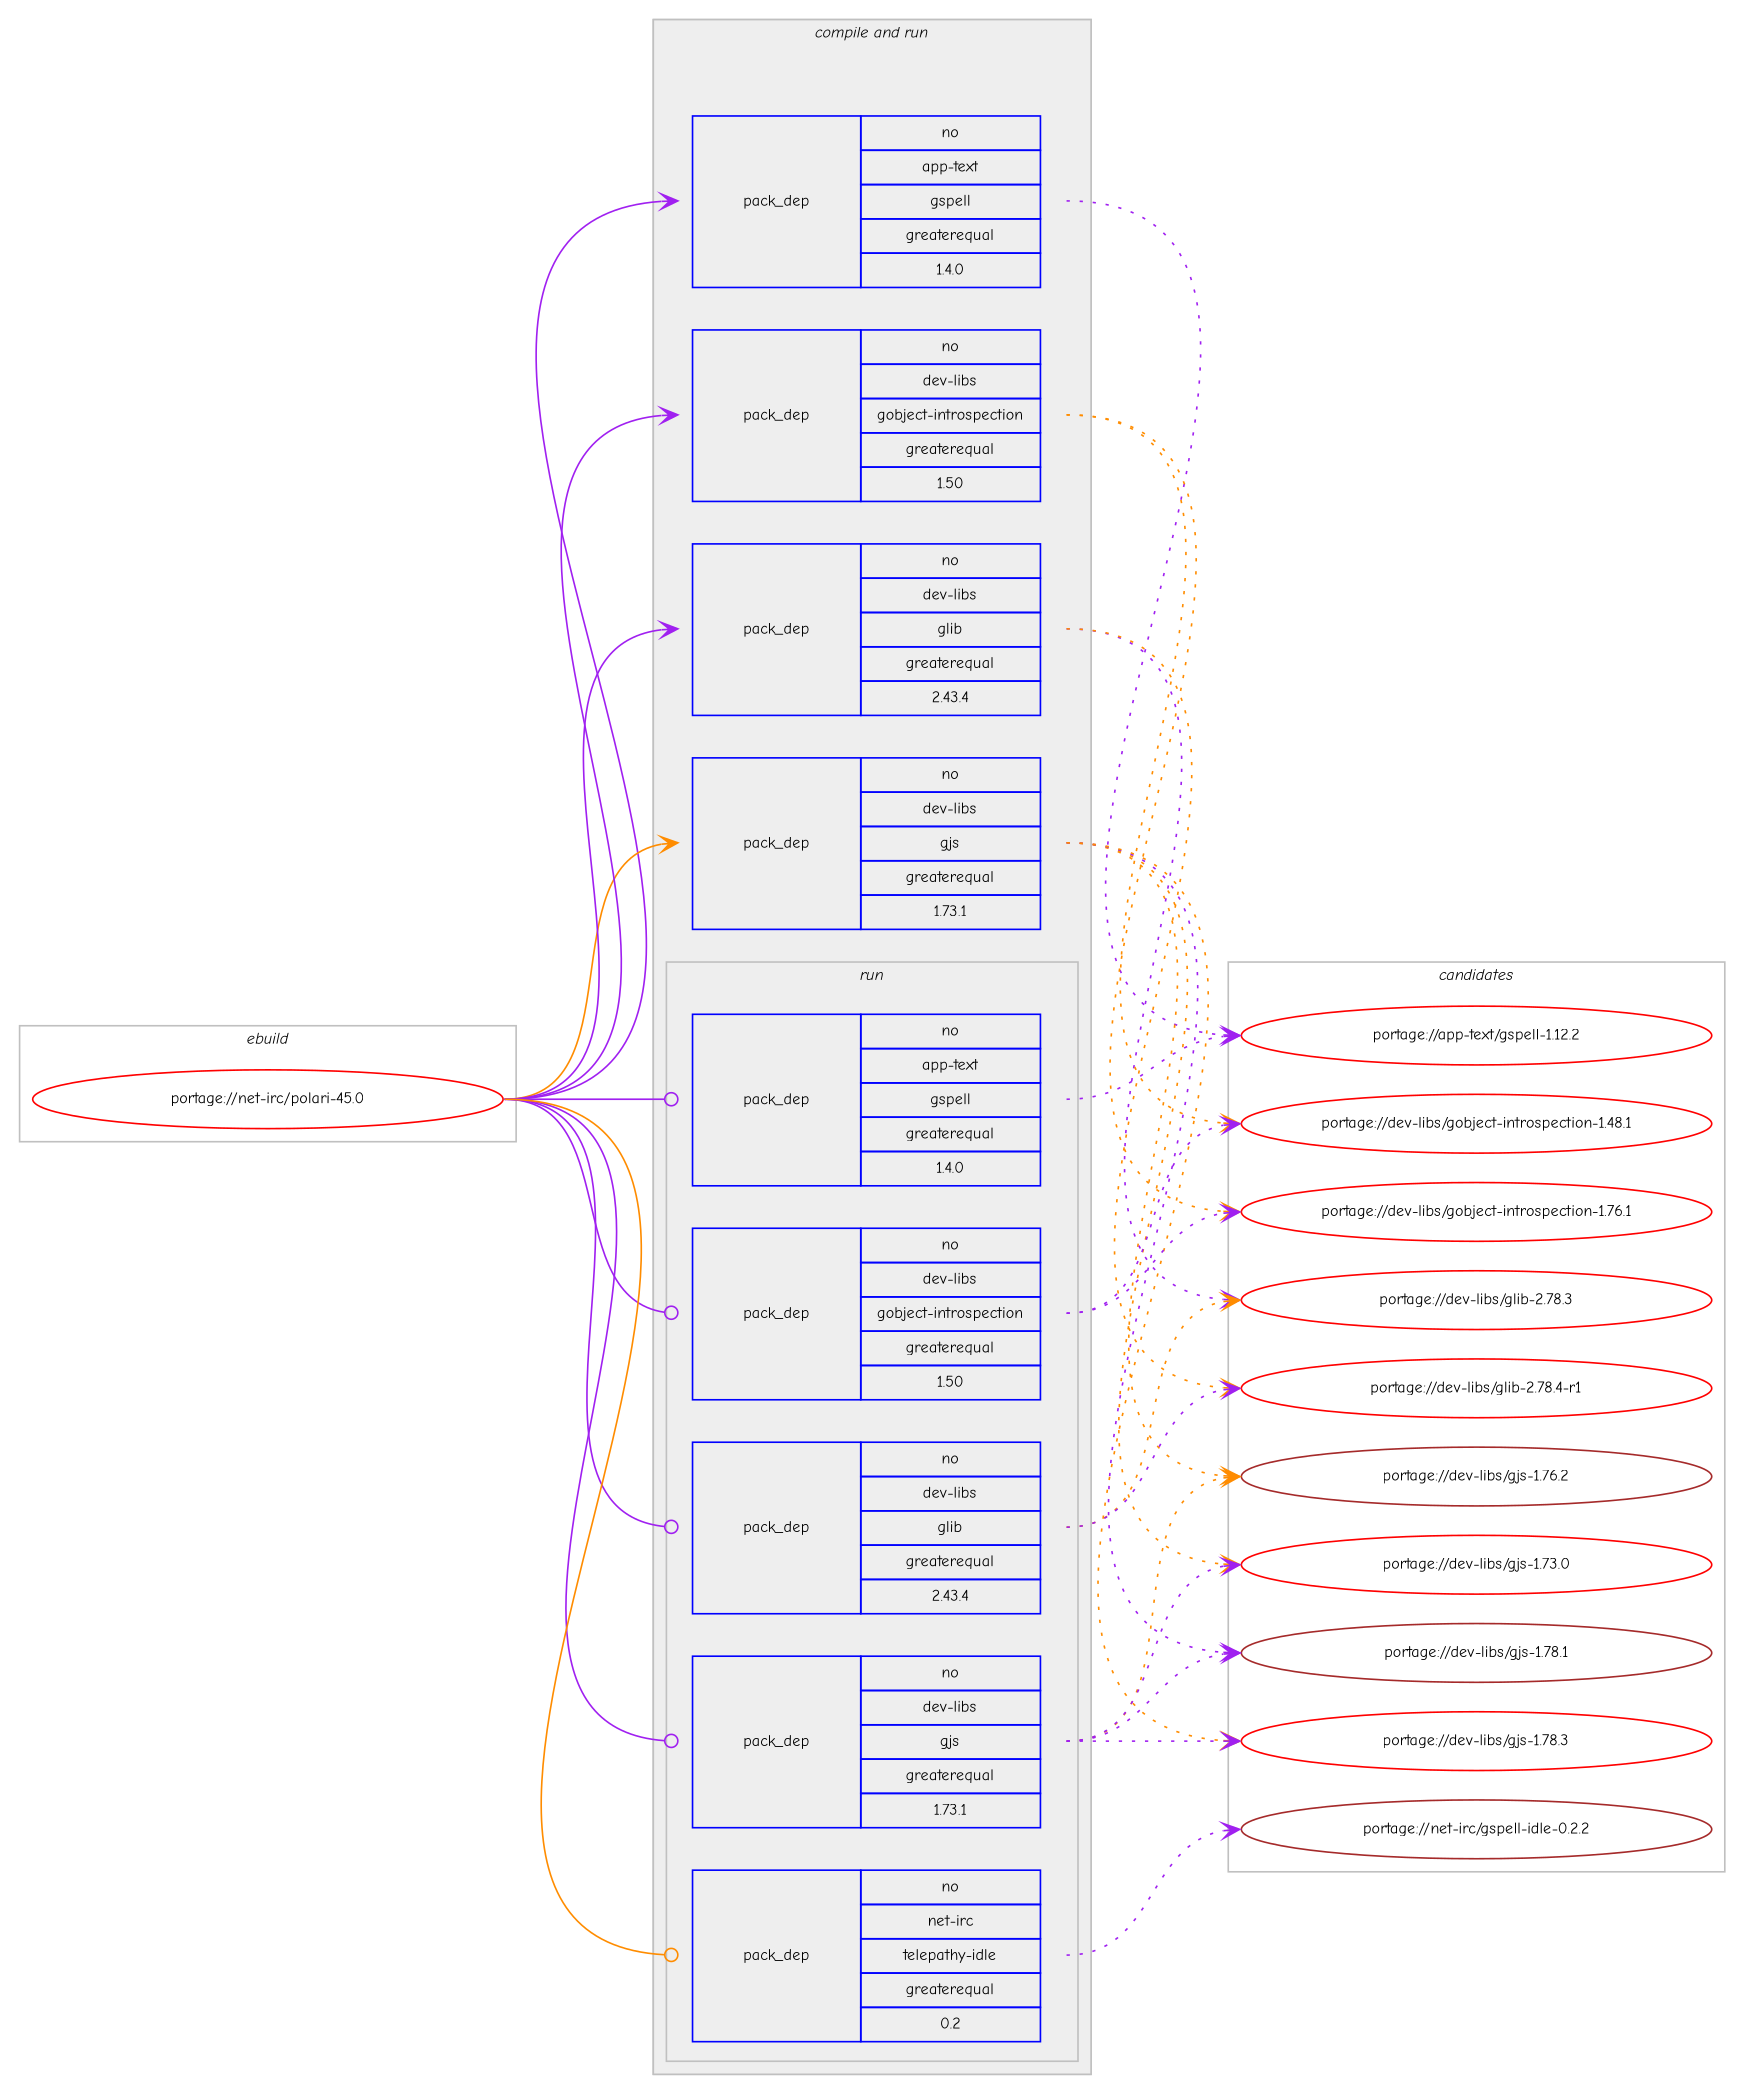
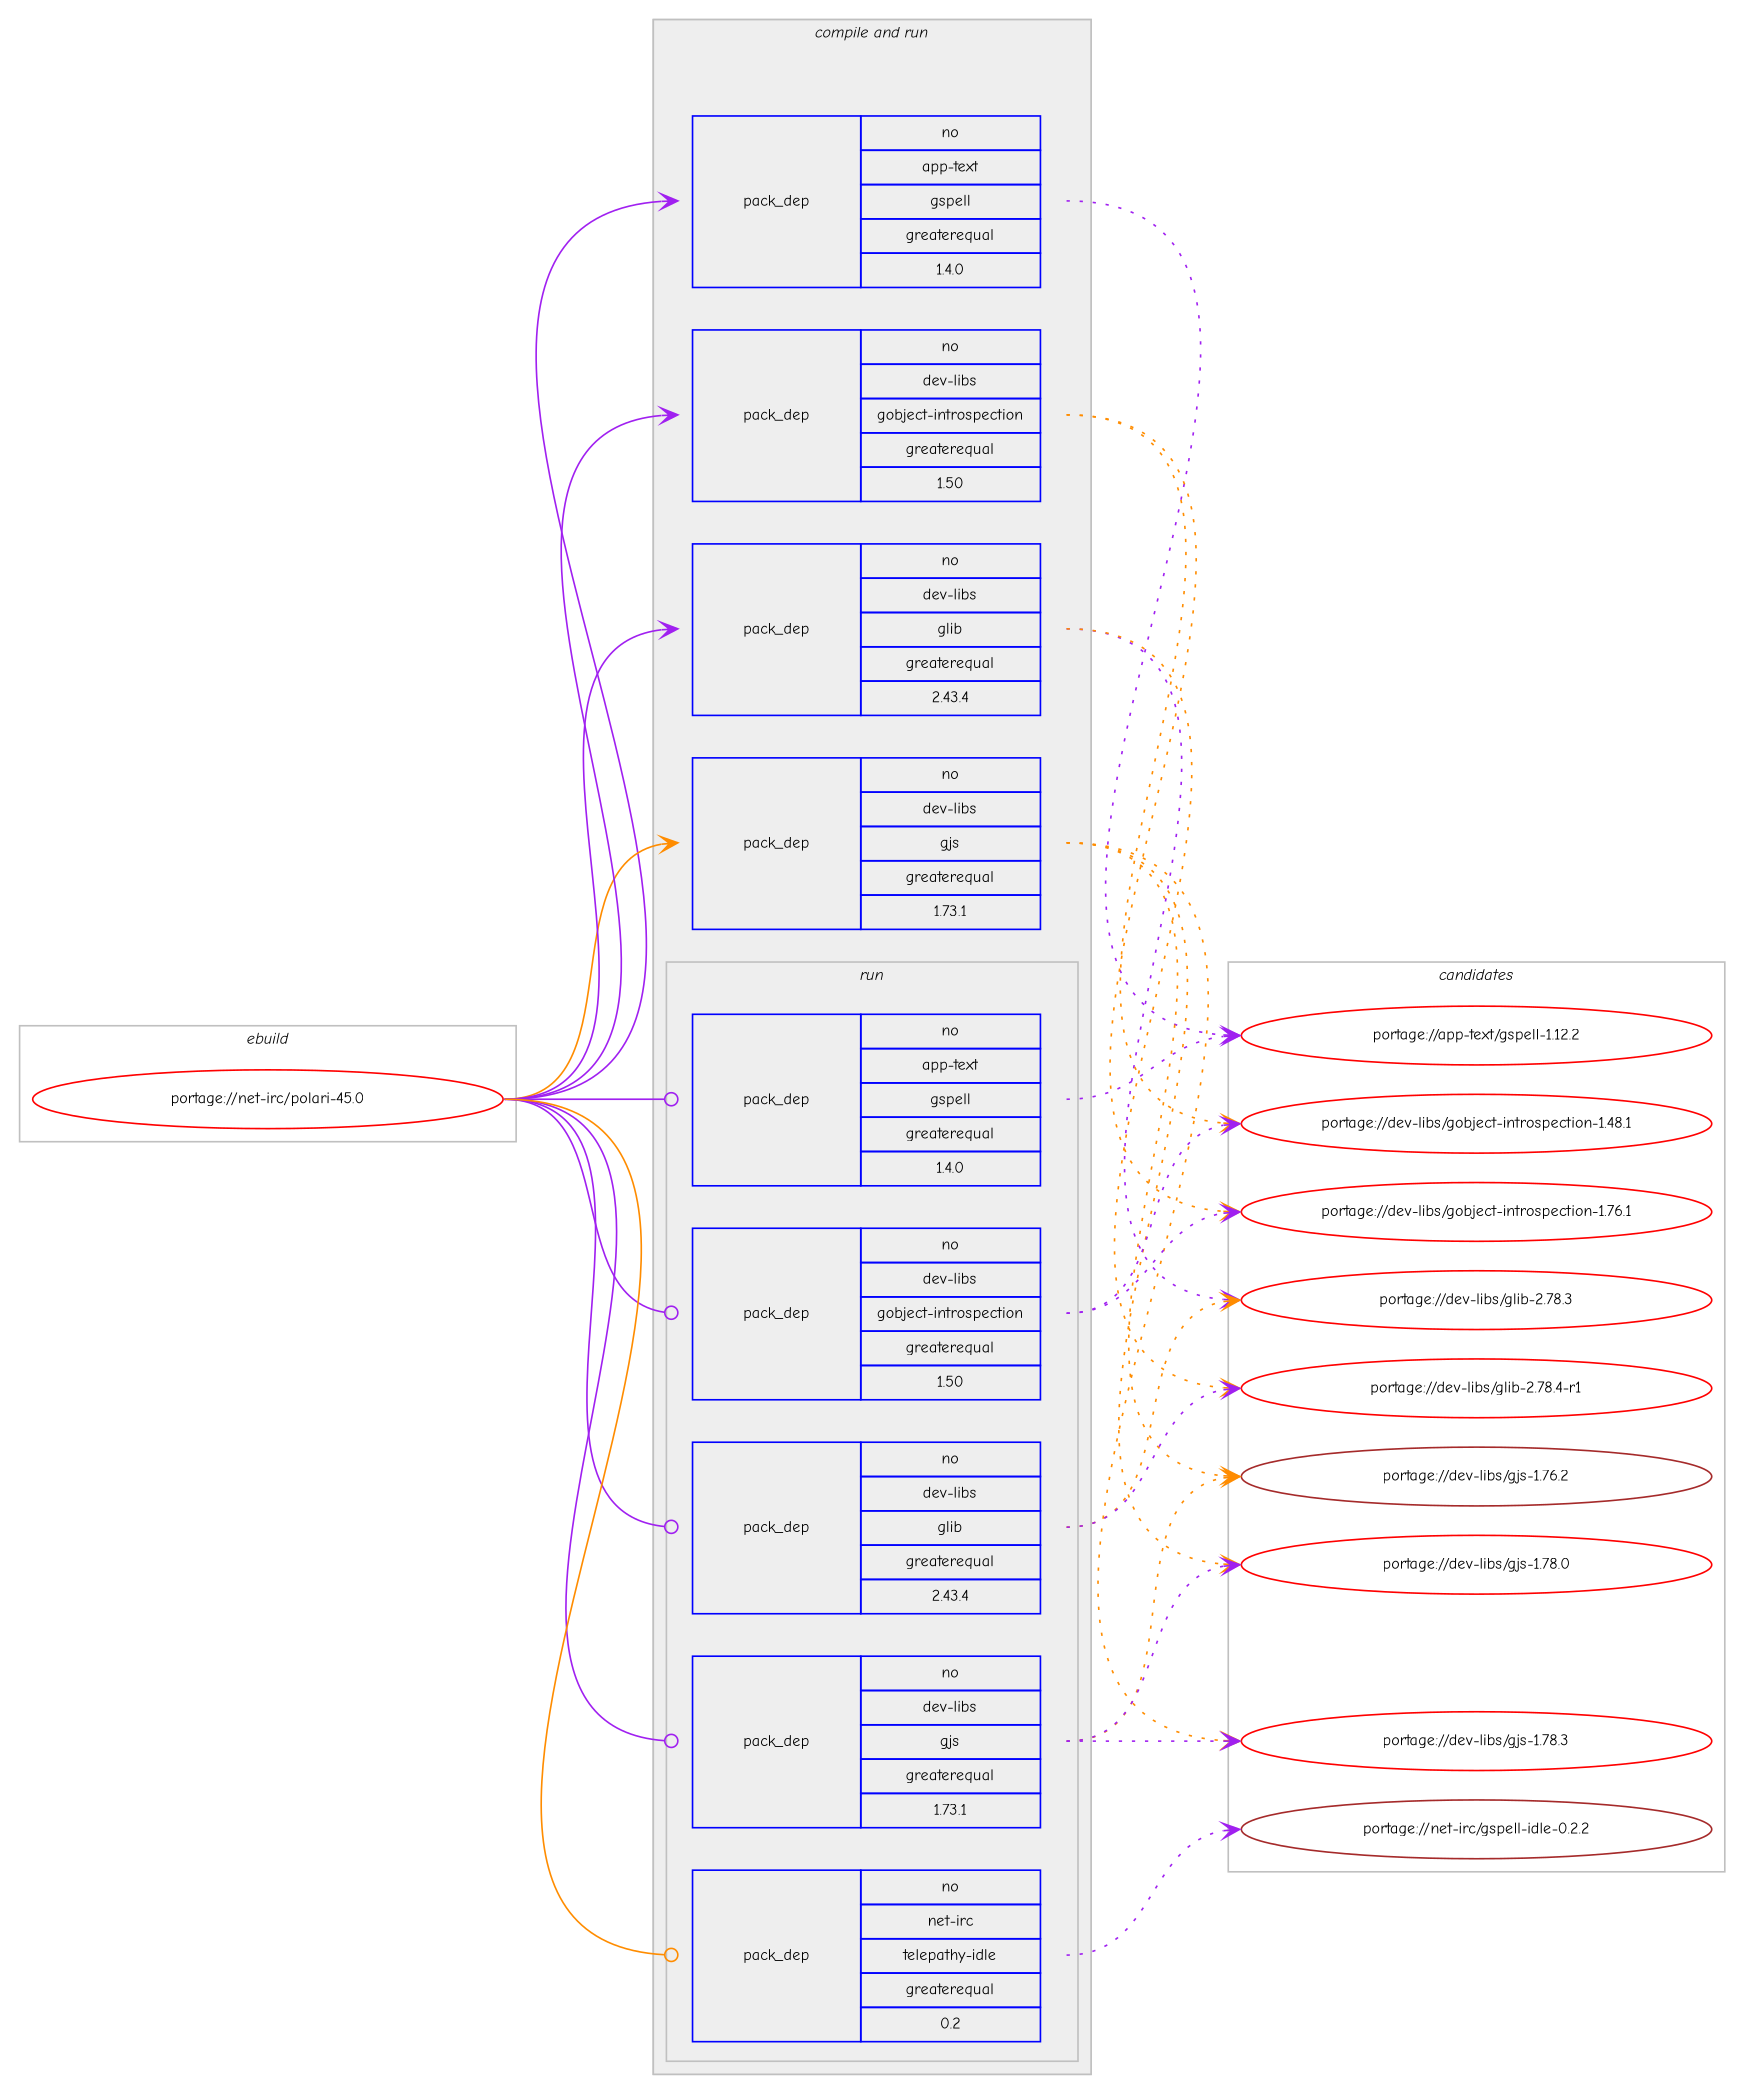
(1477, 1565) -> (1477, 1565)
(1477, 1653) -> none
